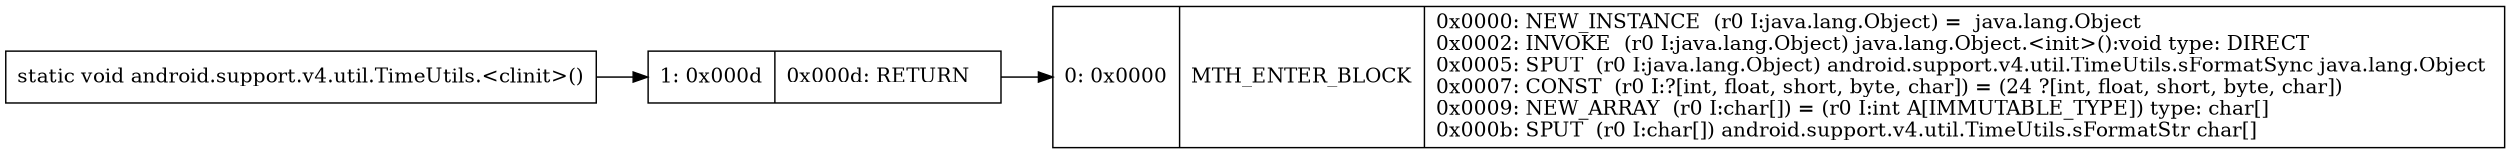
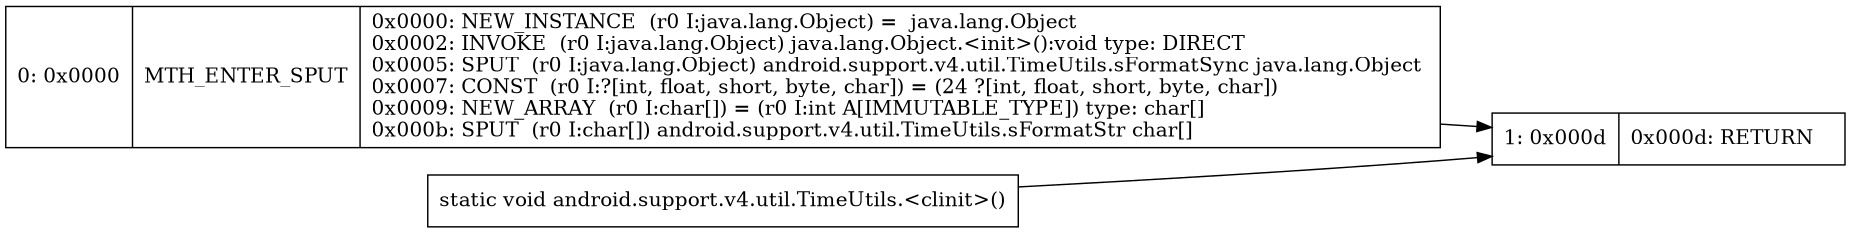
(1302, 76) -> (246, 76)
(1020, 77) -> (1459, 125)
